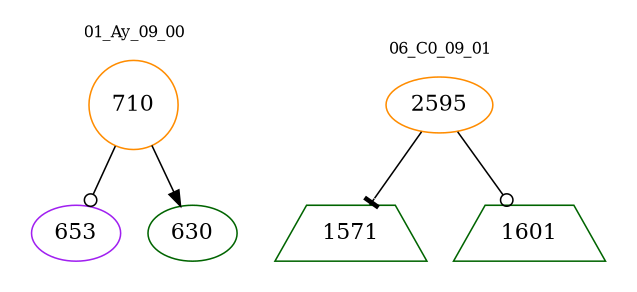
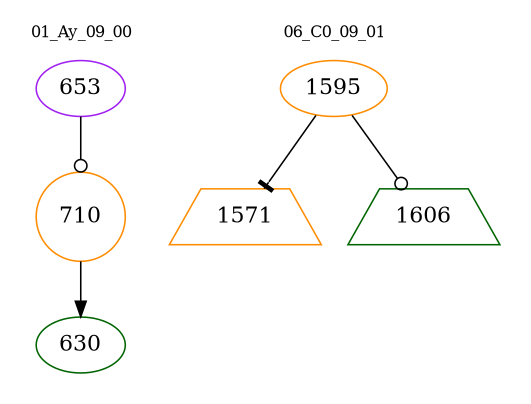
(439, 105) -> (334, 89)
(104, 170) -> (81, 138)
(351, 233) -> (245, 217)
(529, 233) -> (424, 217)
